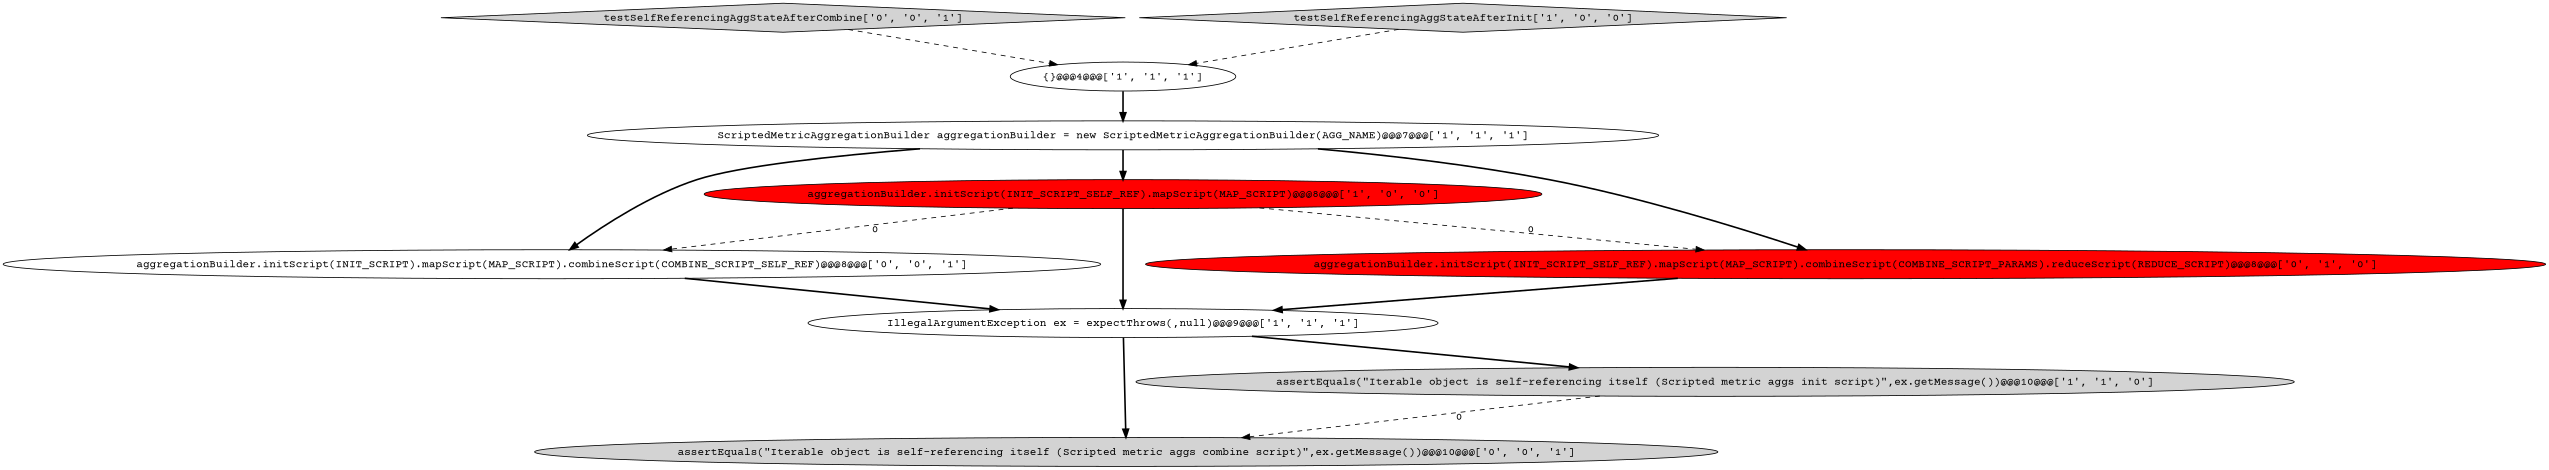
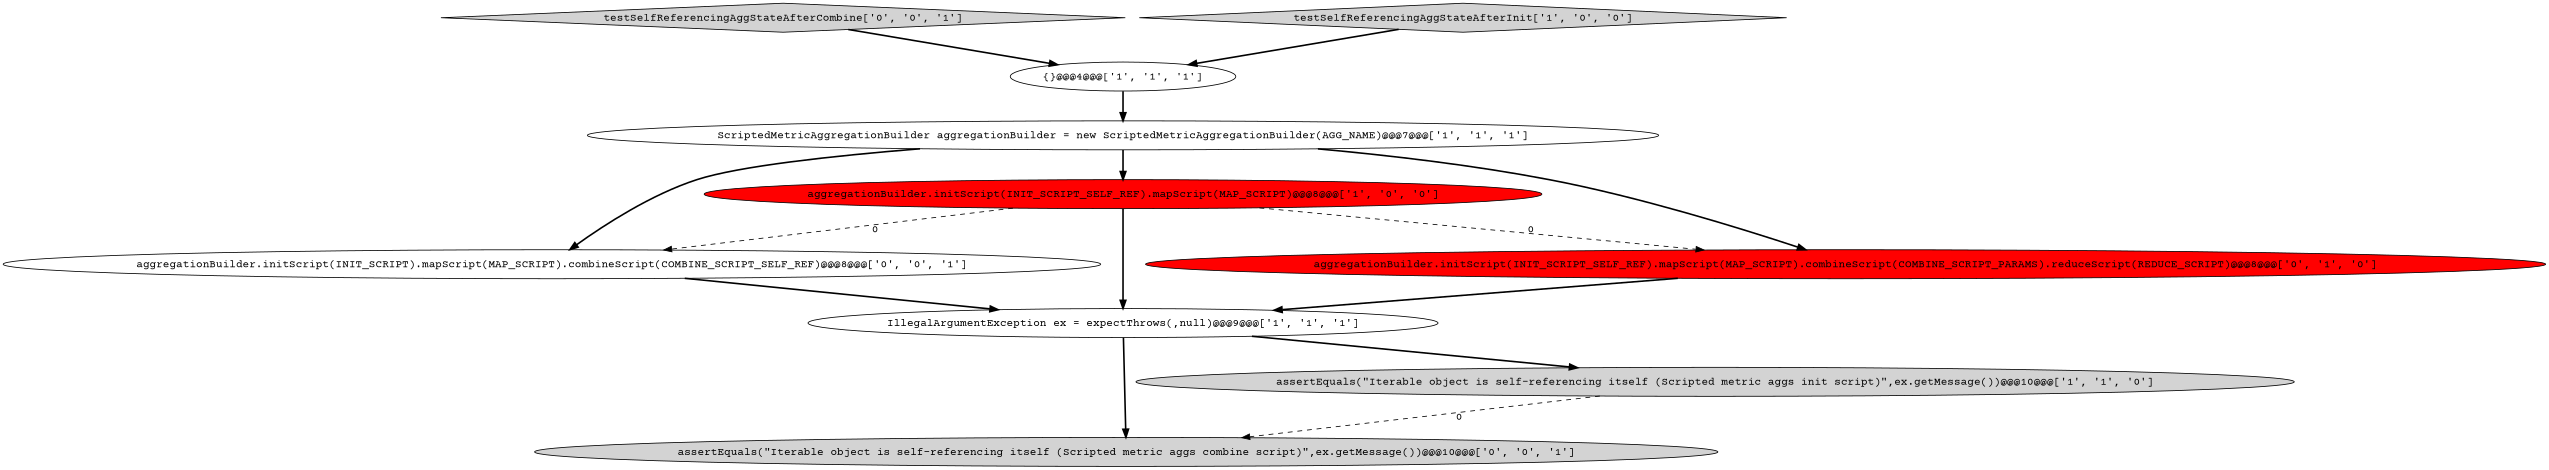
(949, 46) -> (949, 46)
(1298, 46) -> (1298, 46)
